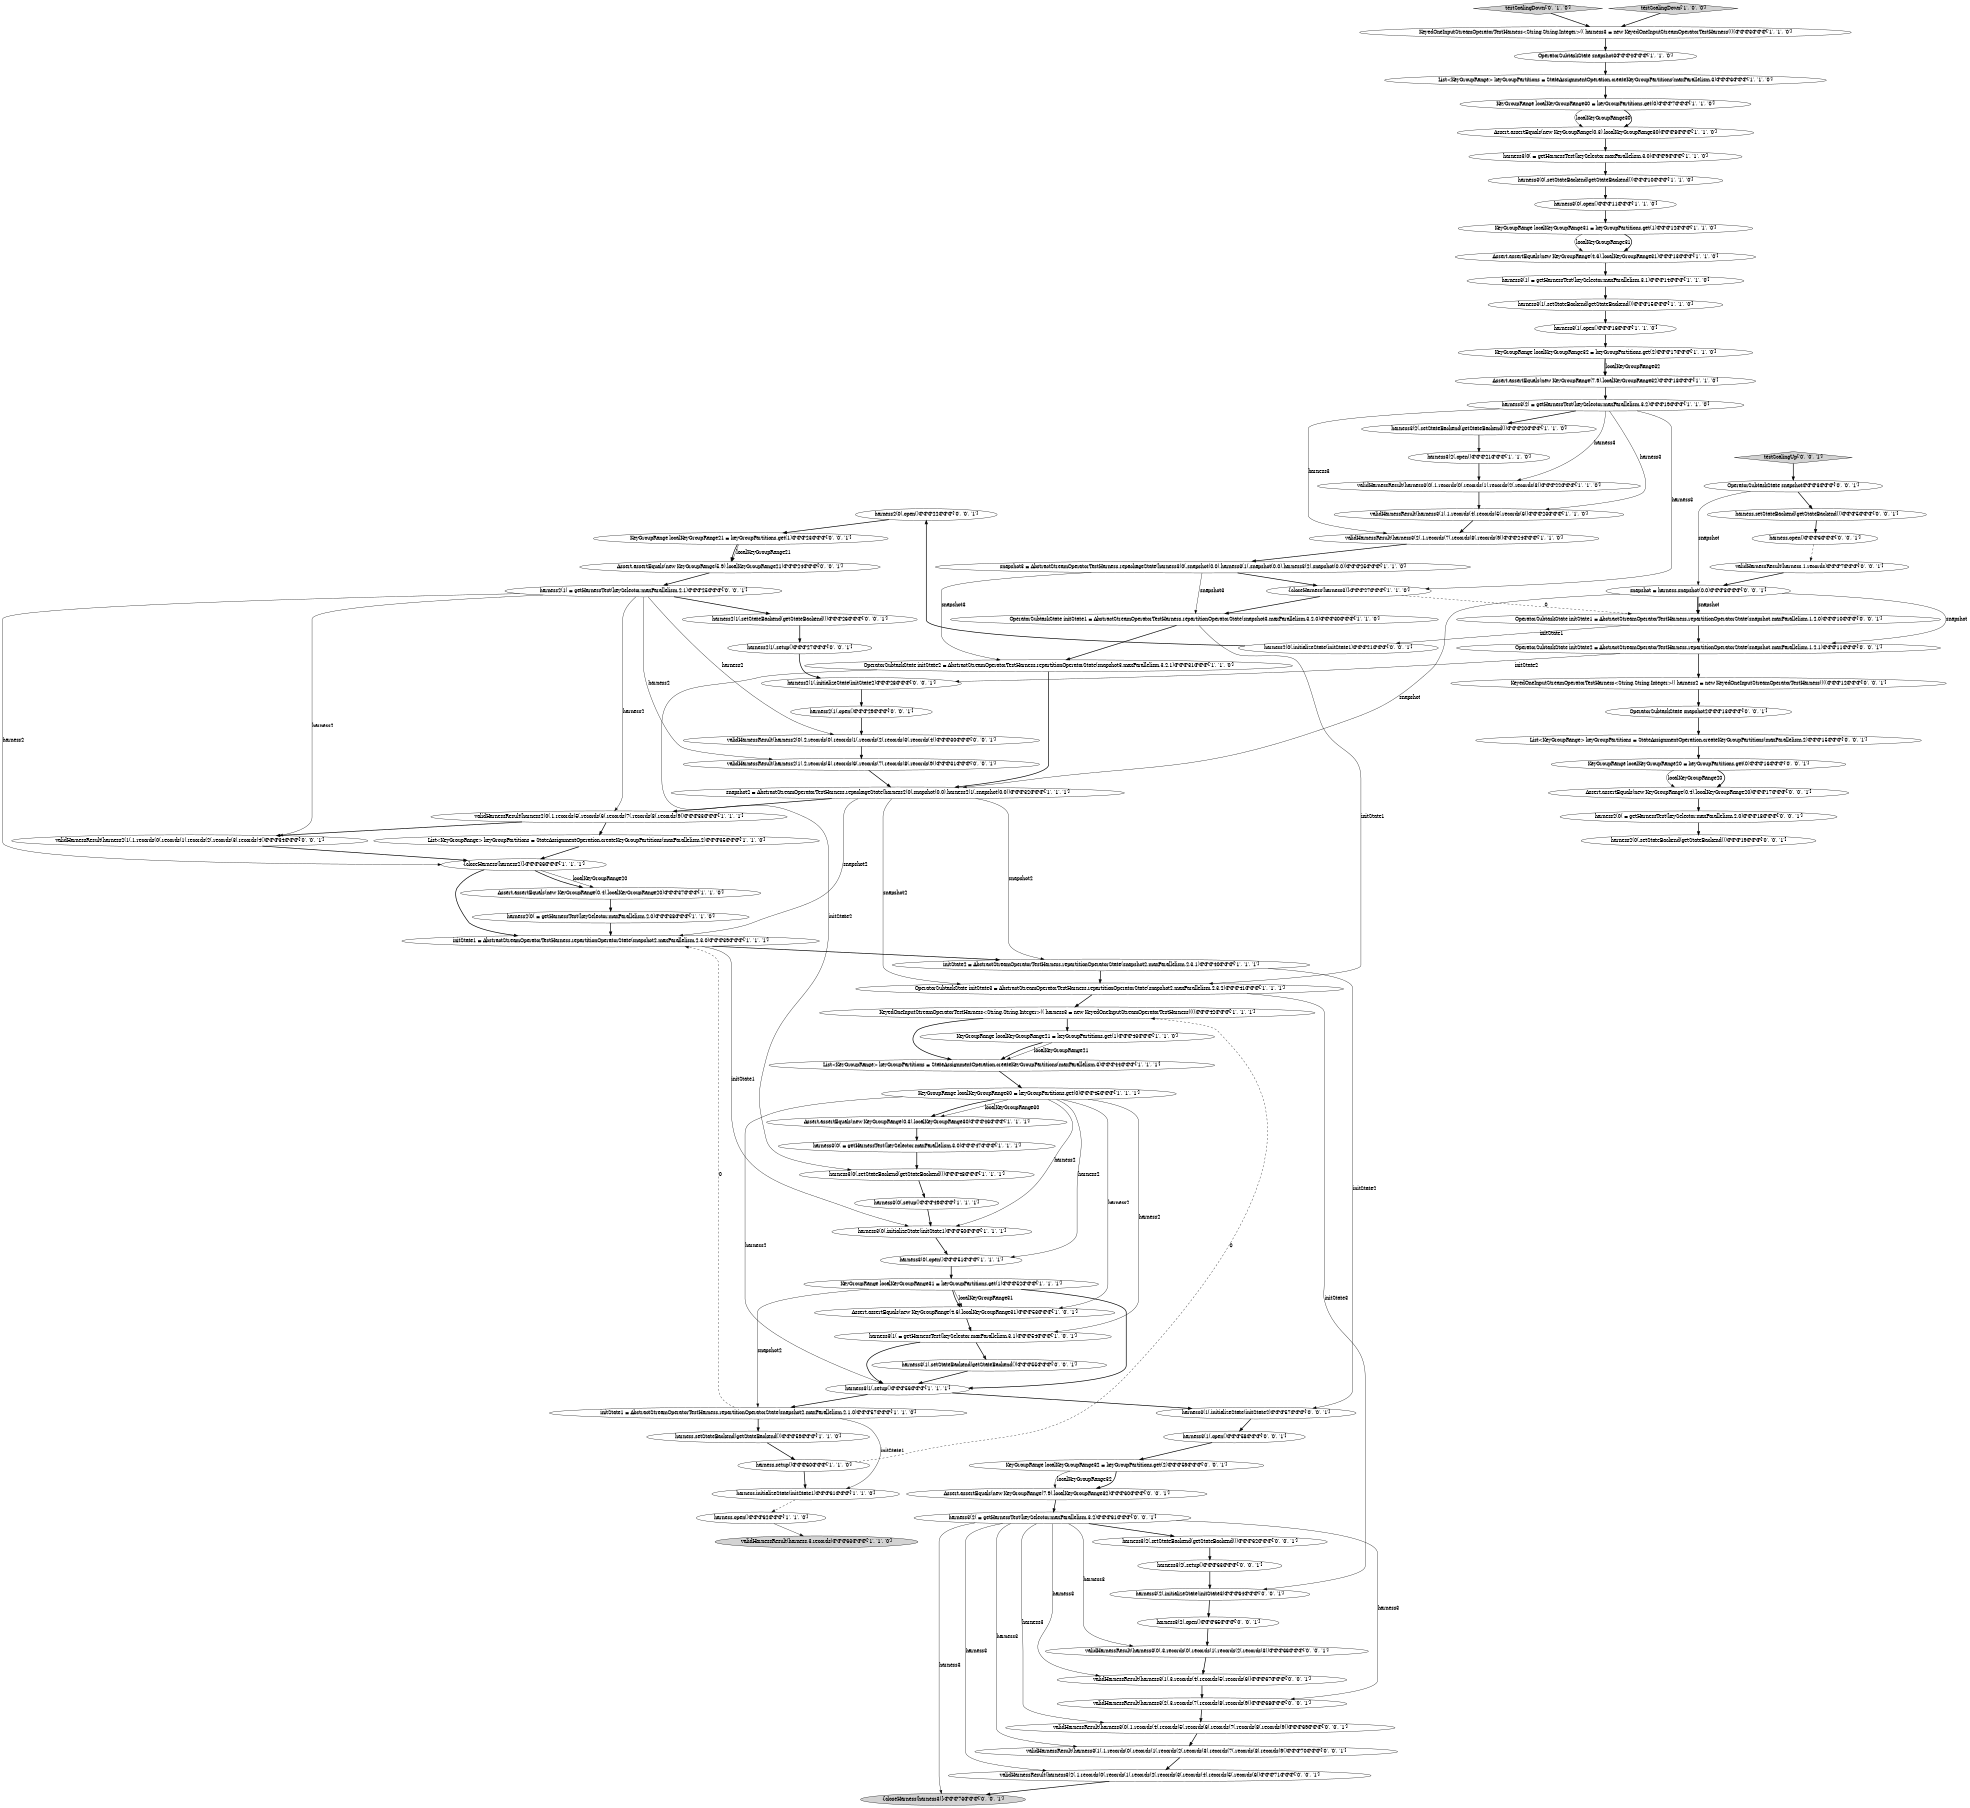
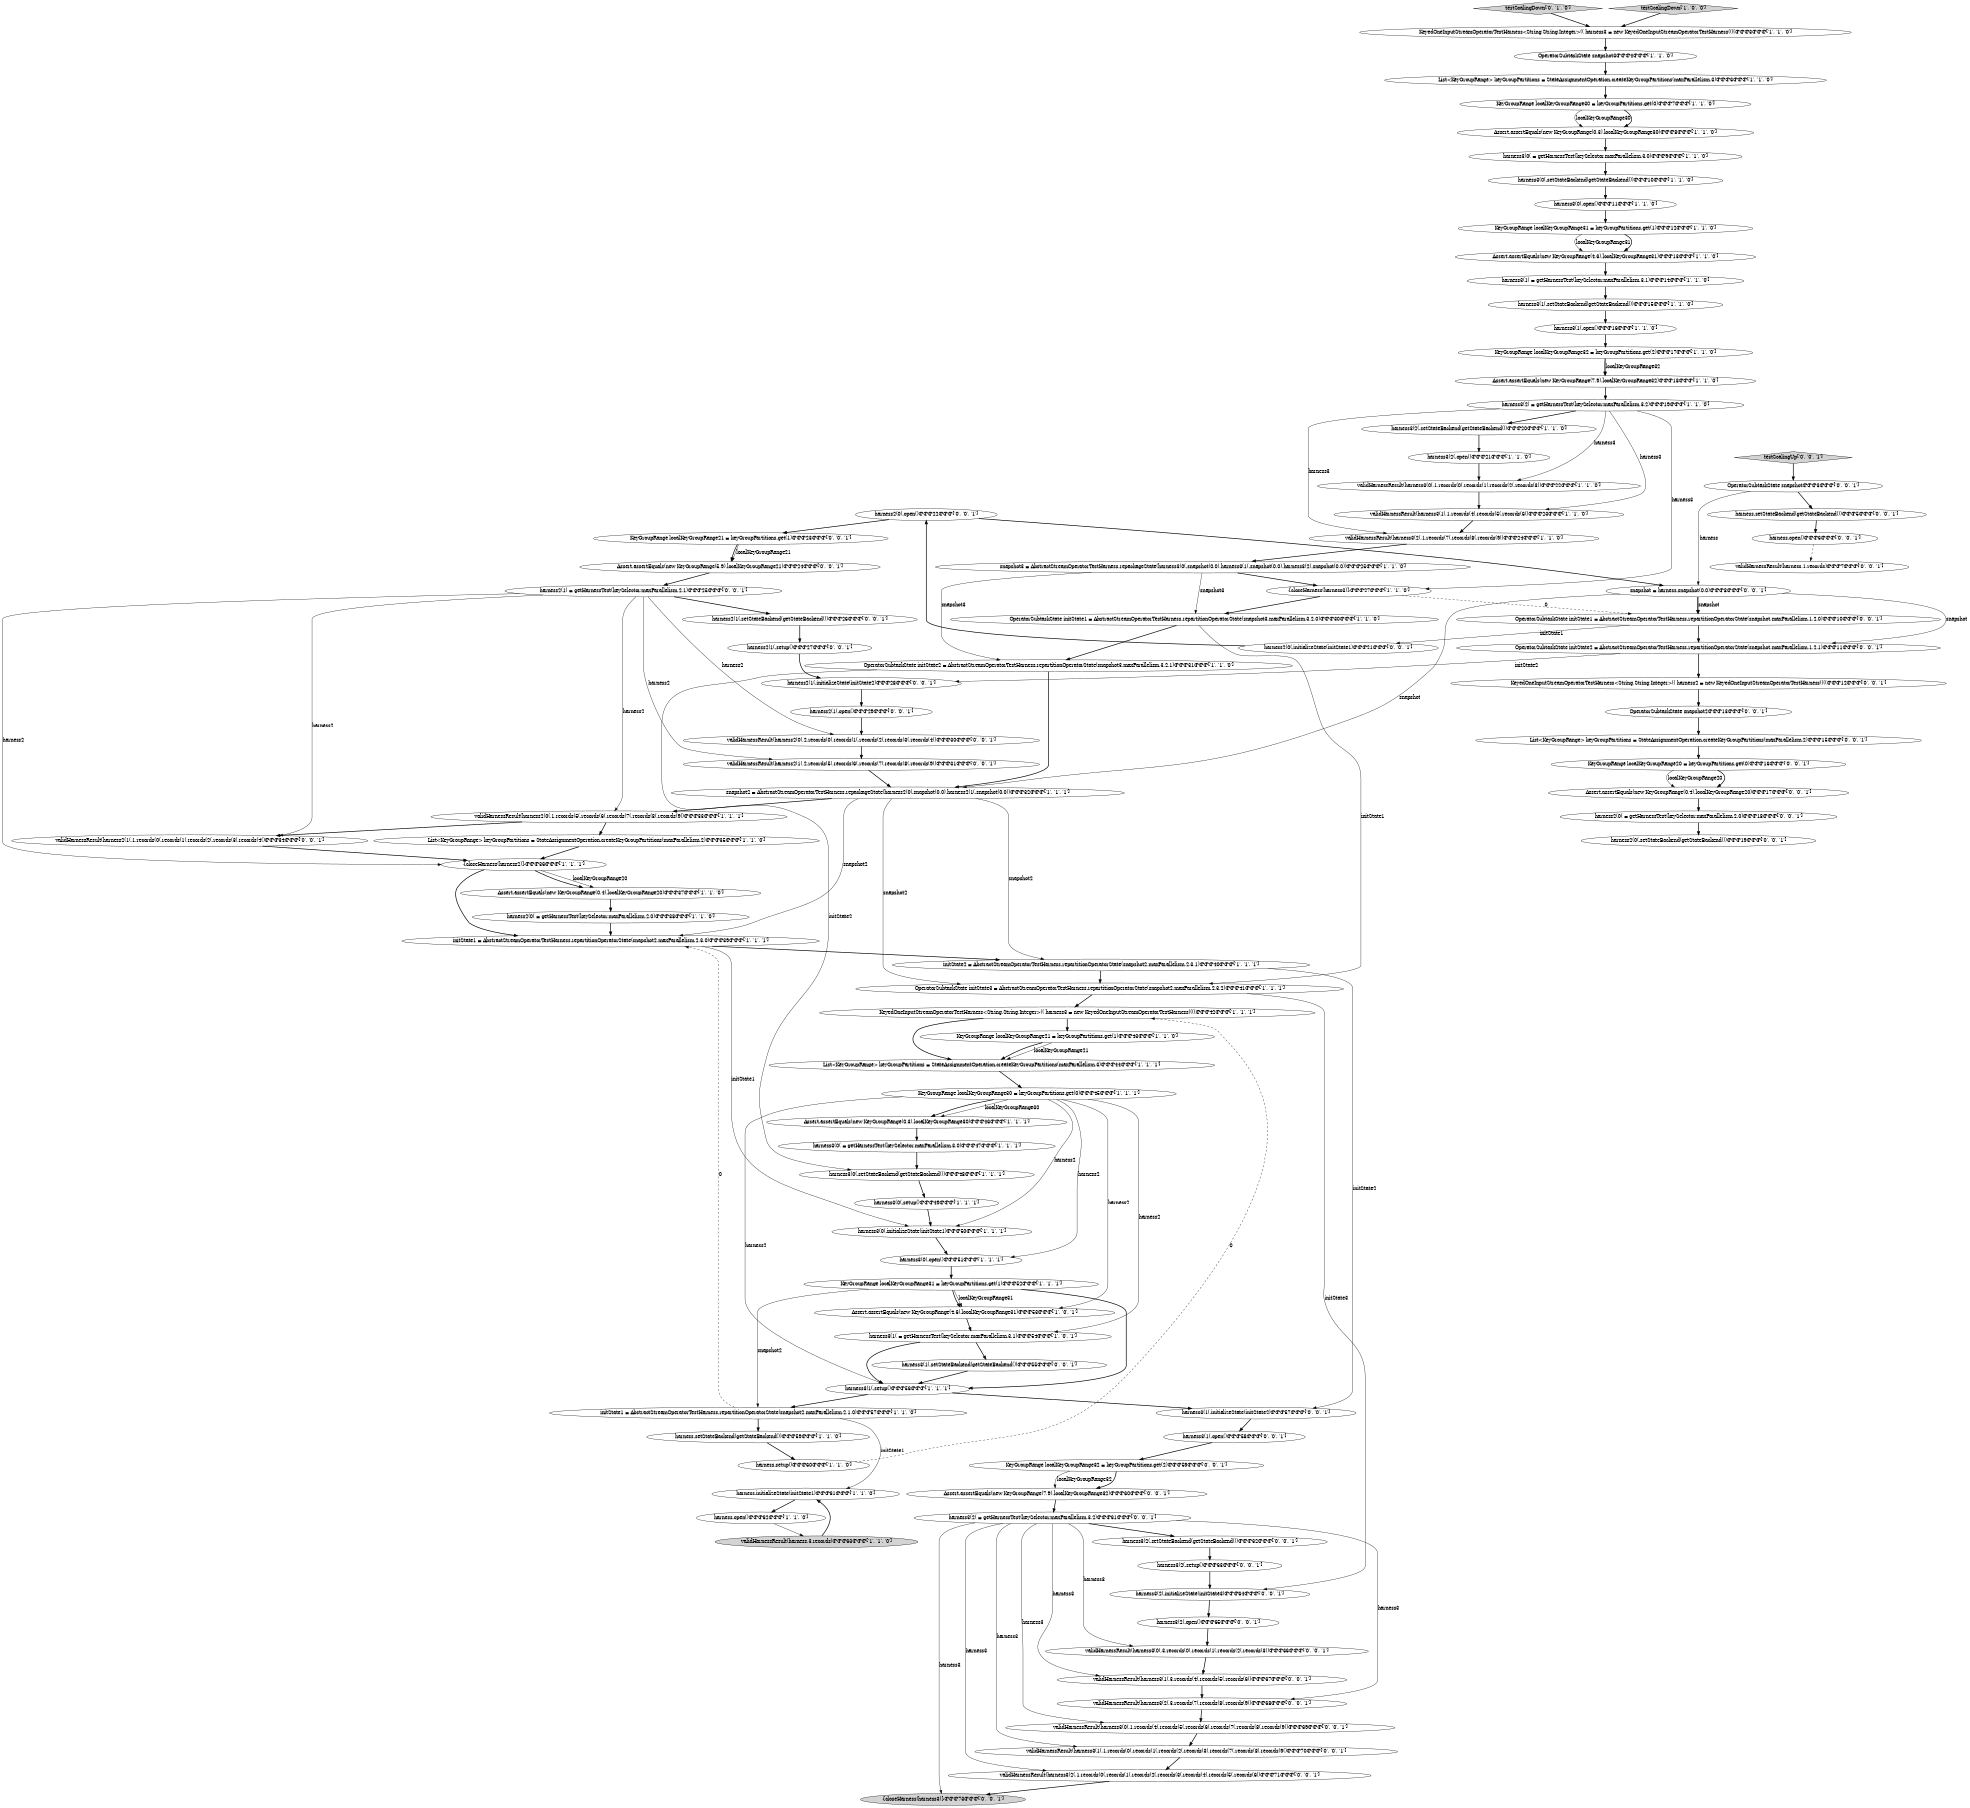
(1709, 539) -> (1709, 539)
(1755, 579) -> (1320, 546)
(805, 1478) -> (830, 1518)
(785, 1505) -> (785, 1505)
